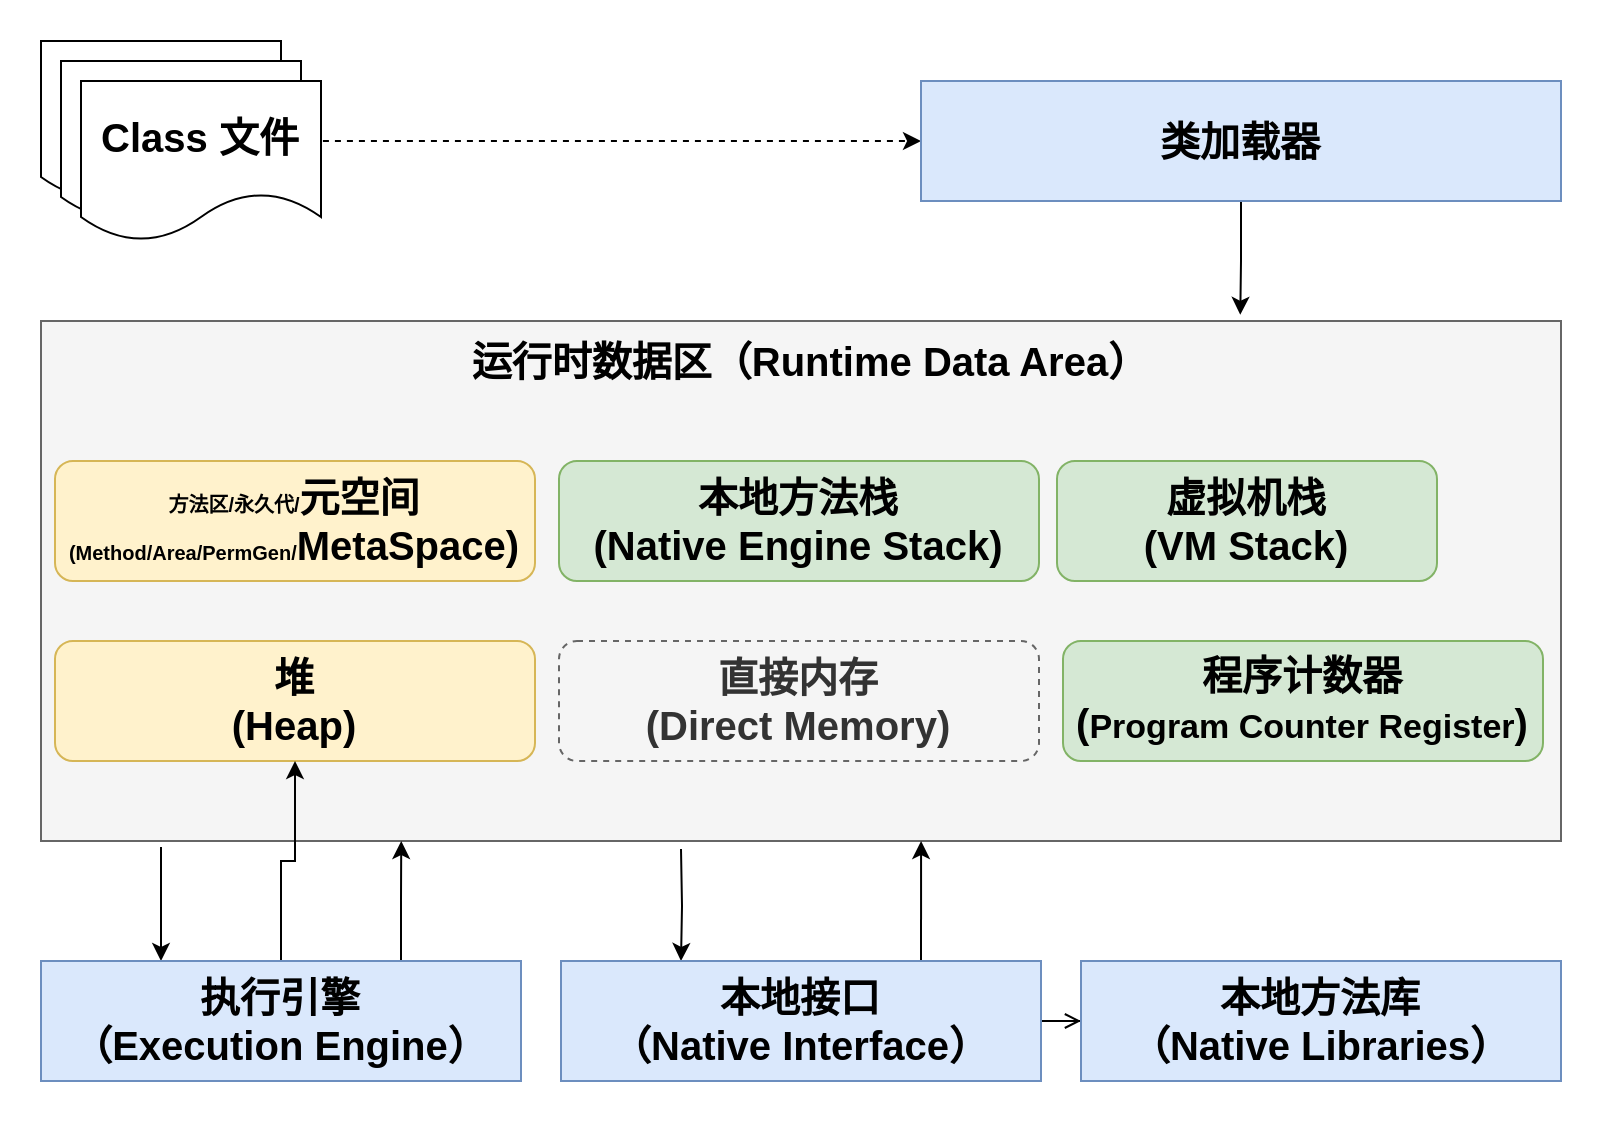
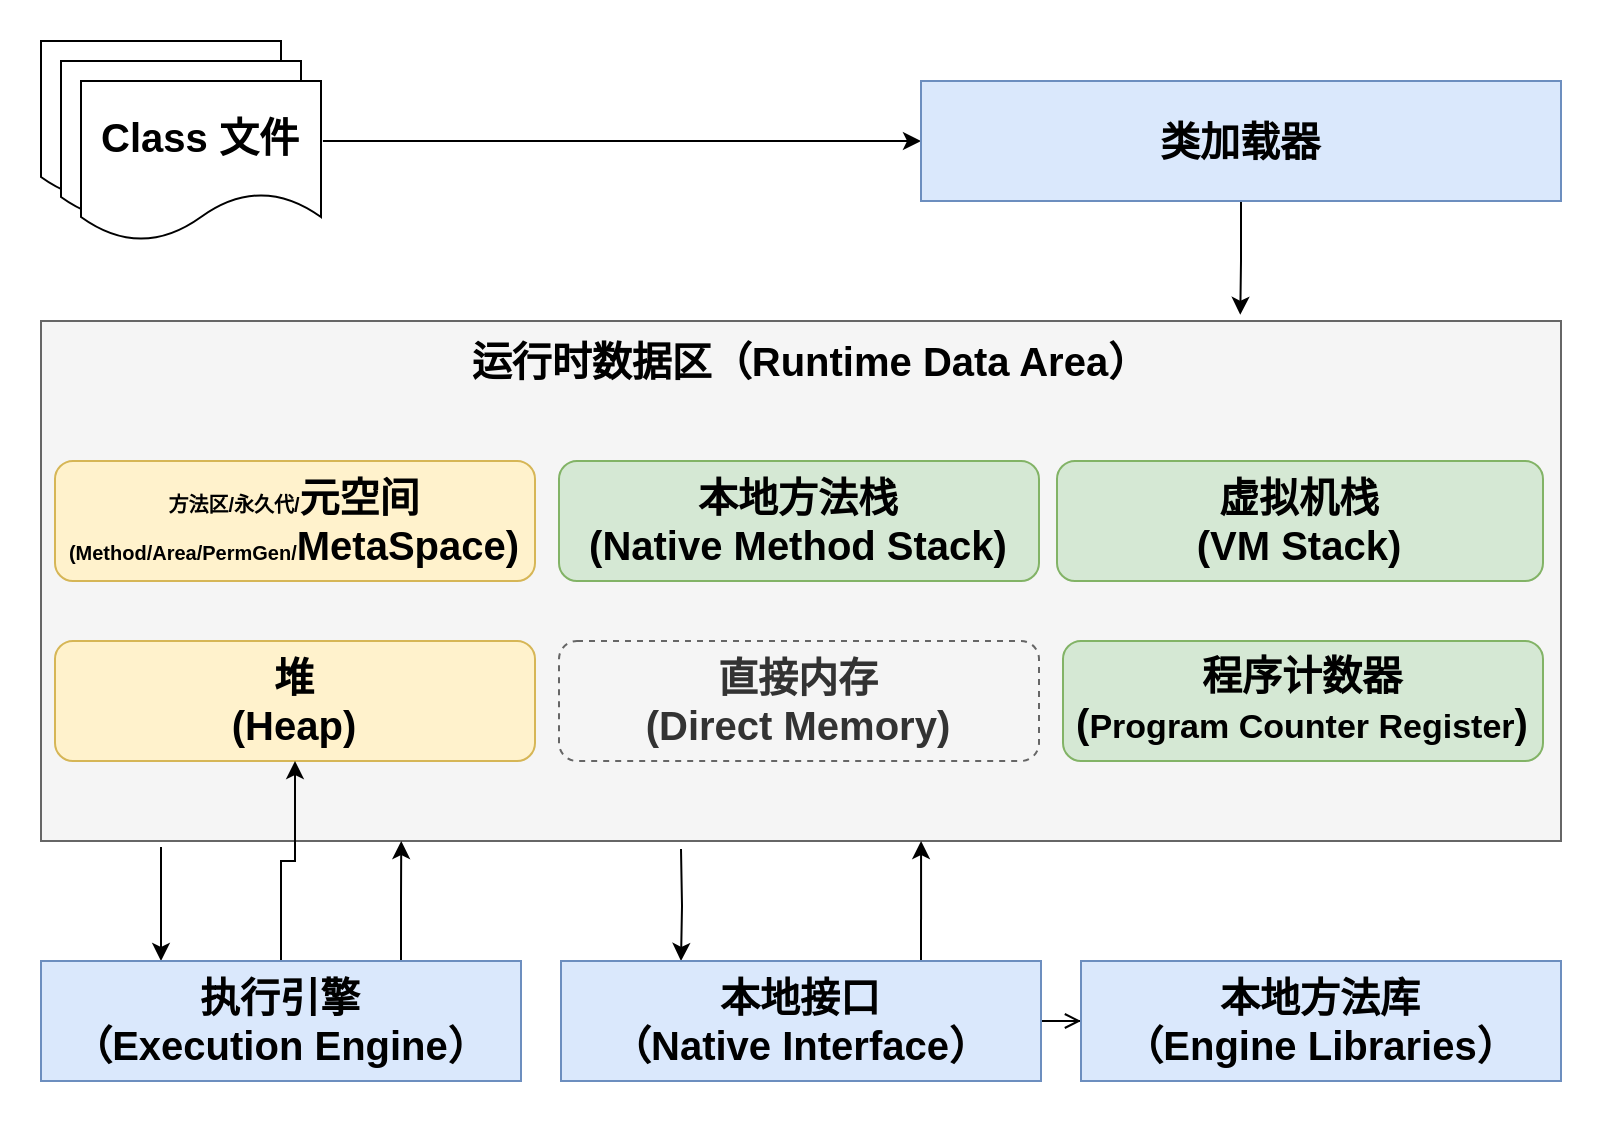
(617, 141) -> (617, 141)
(799, 521) -> (799, 521)
(1247, 521) -> (1300, 521)
(1321, 1021) -> (1321, 1021)
